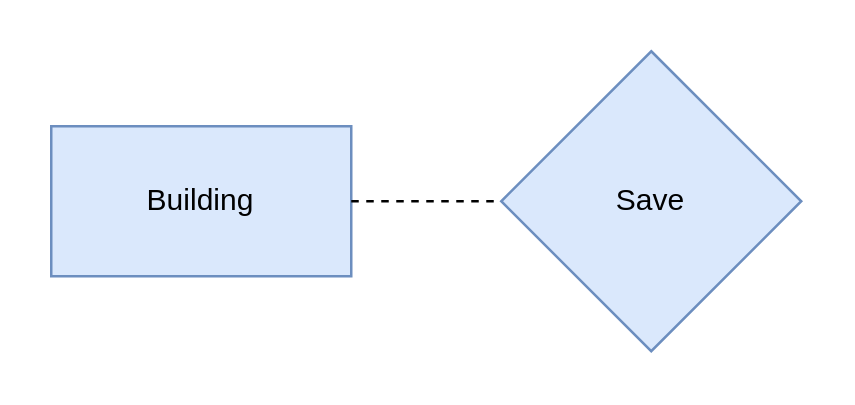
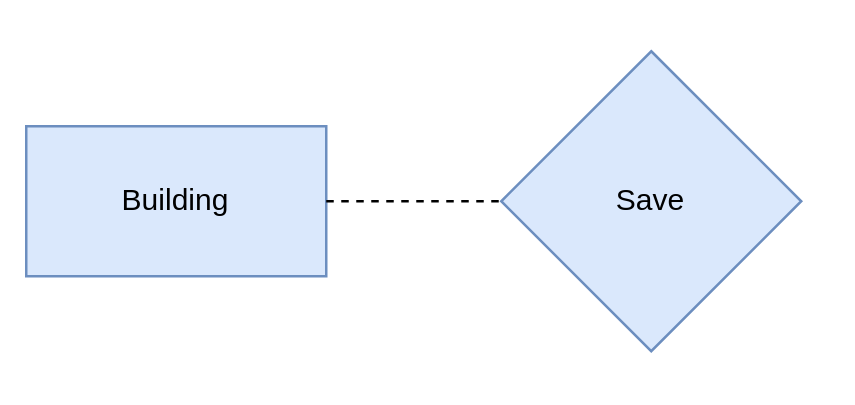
(201, 201) -> (176, 201)
